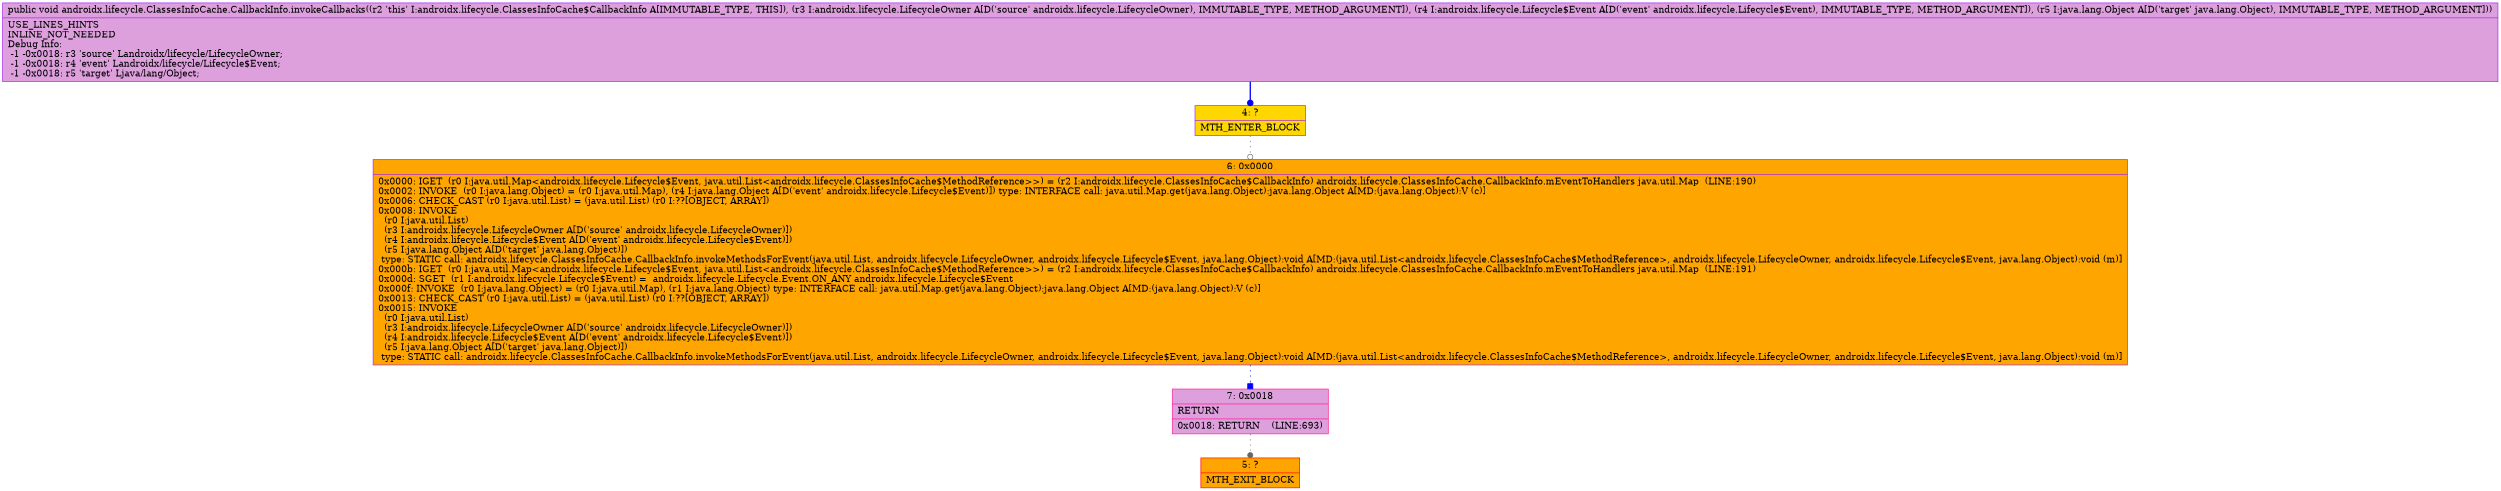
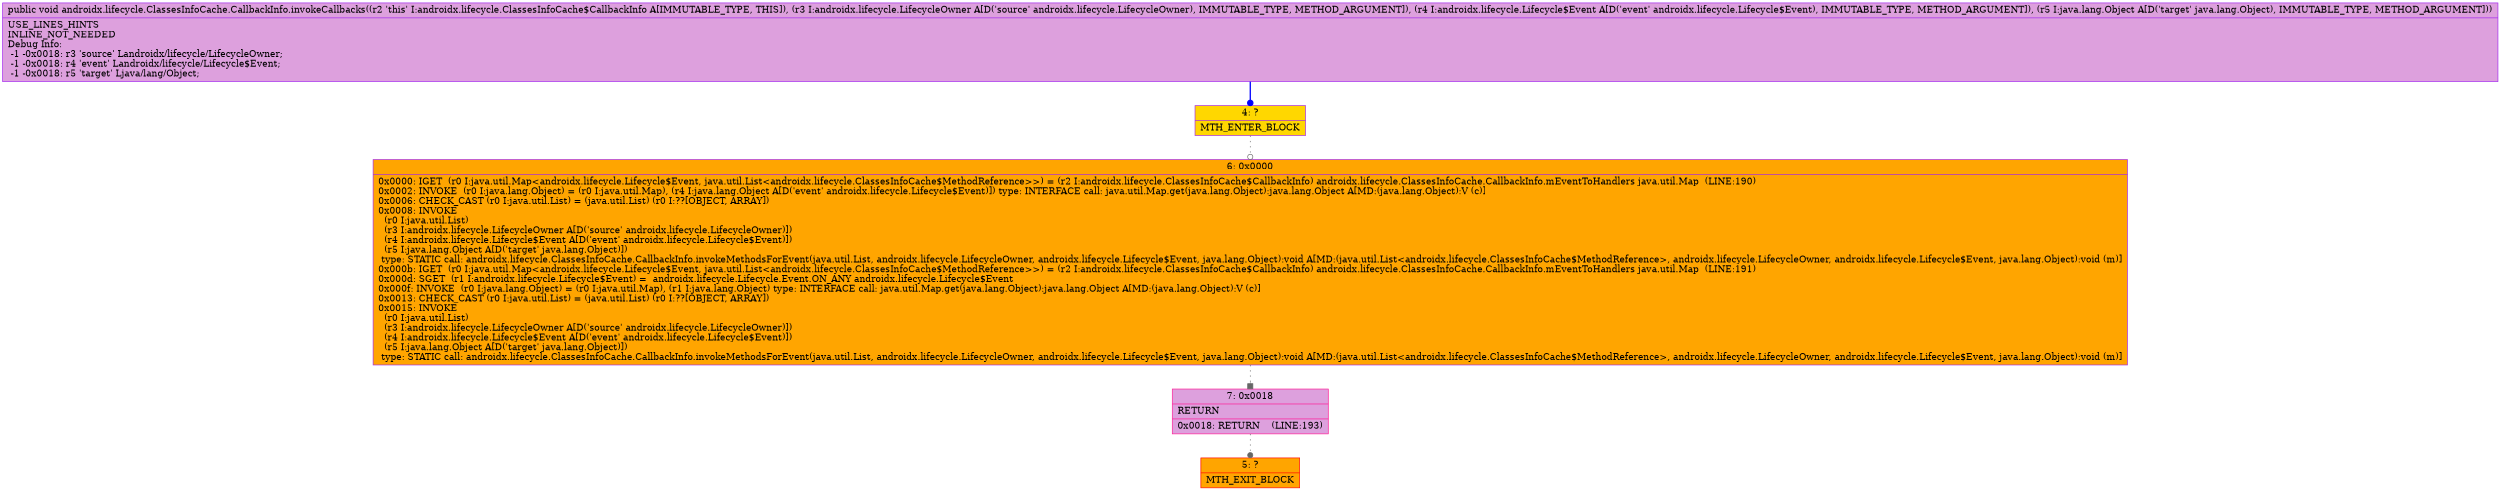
(1250, 374) -> (1250, 374)
(1250, 426) -> (1250, 426)
